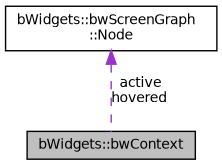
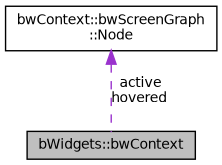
(111, 29) -> (111, 29)
